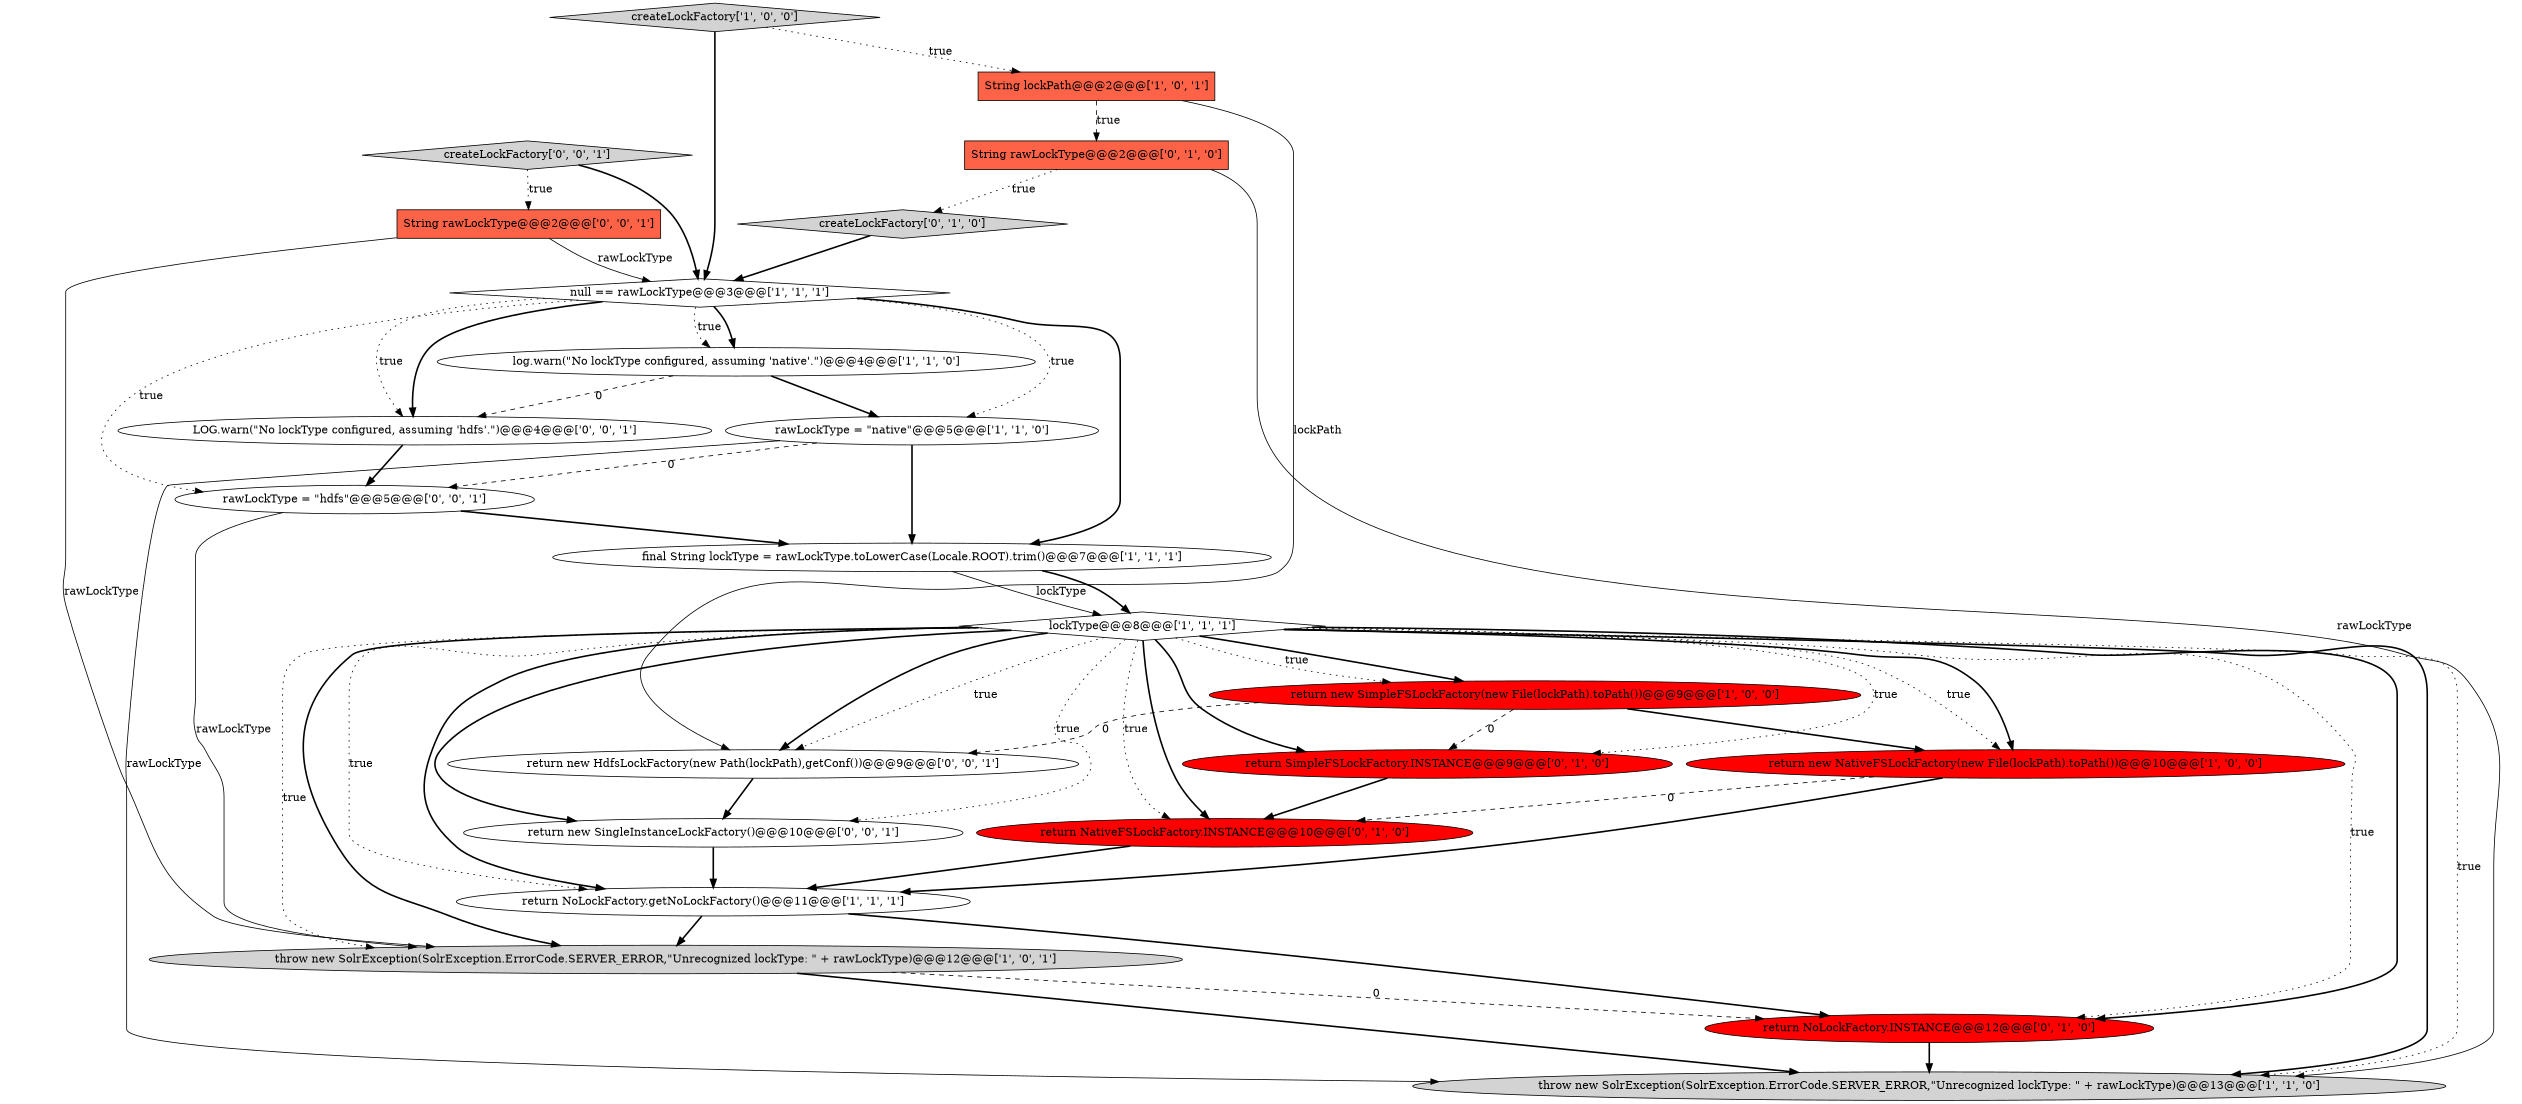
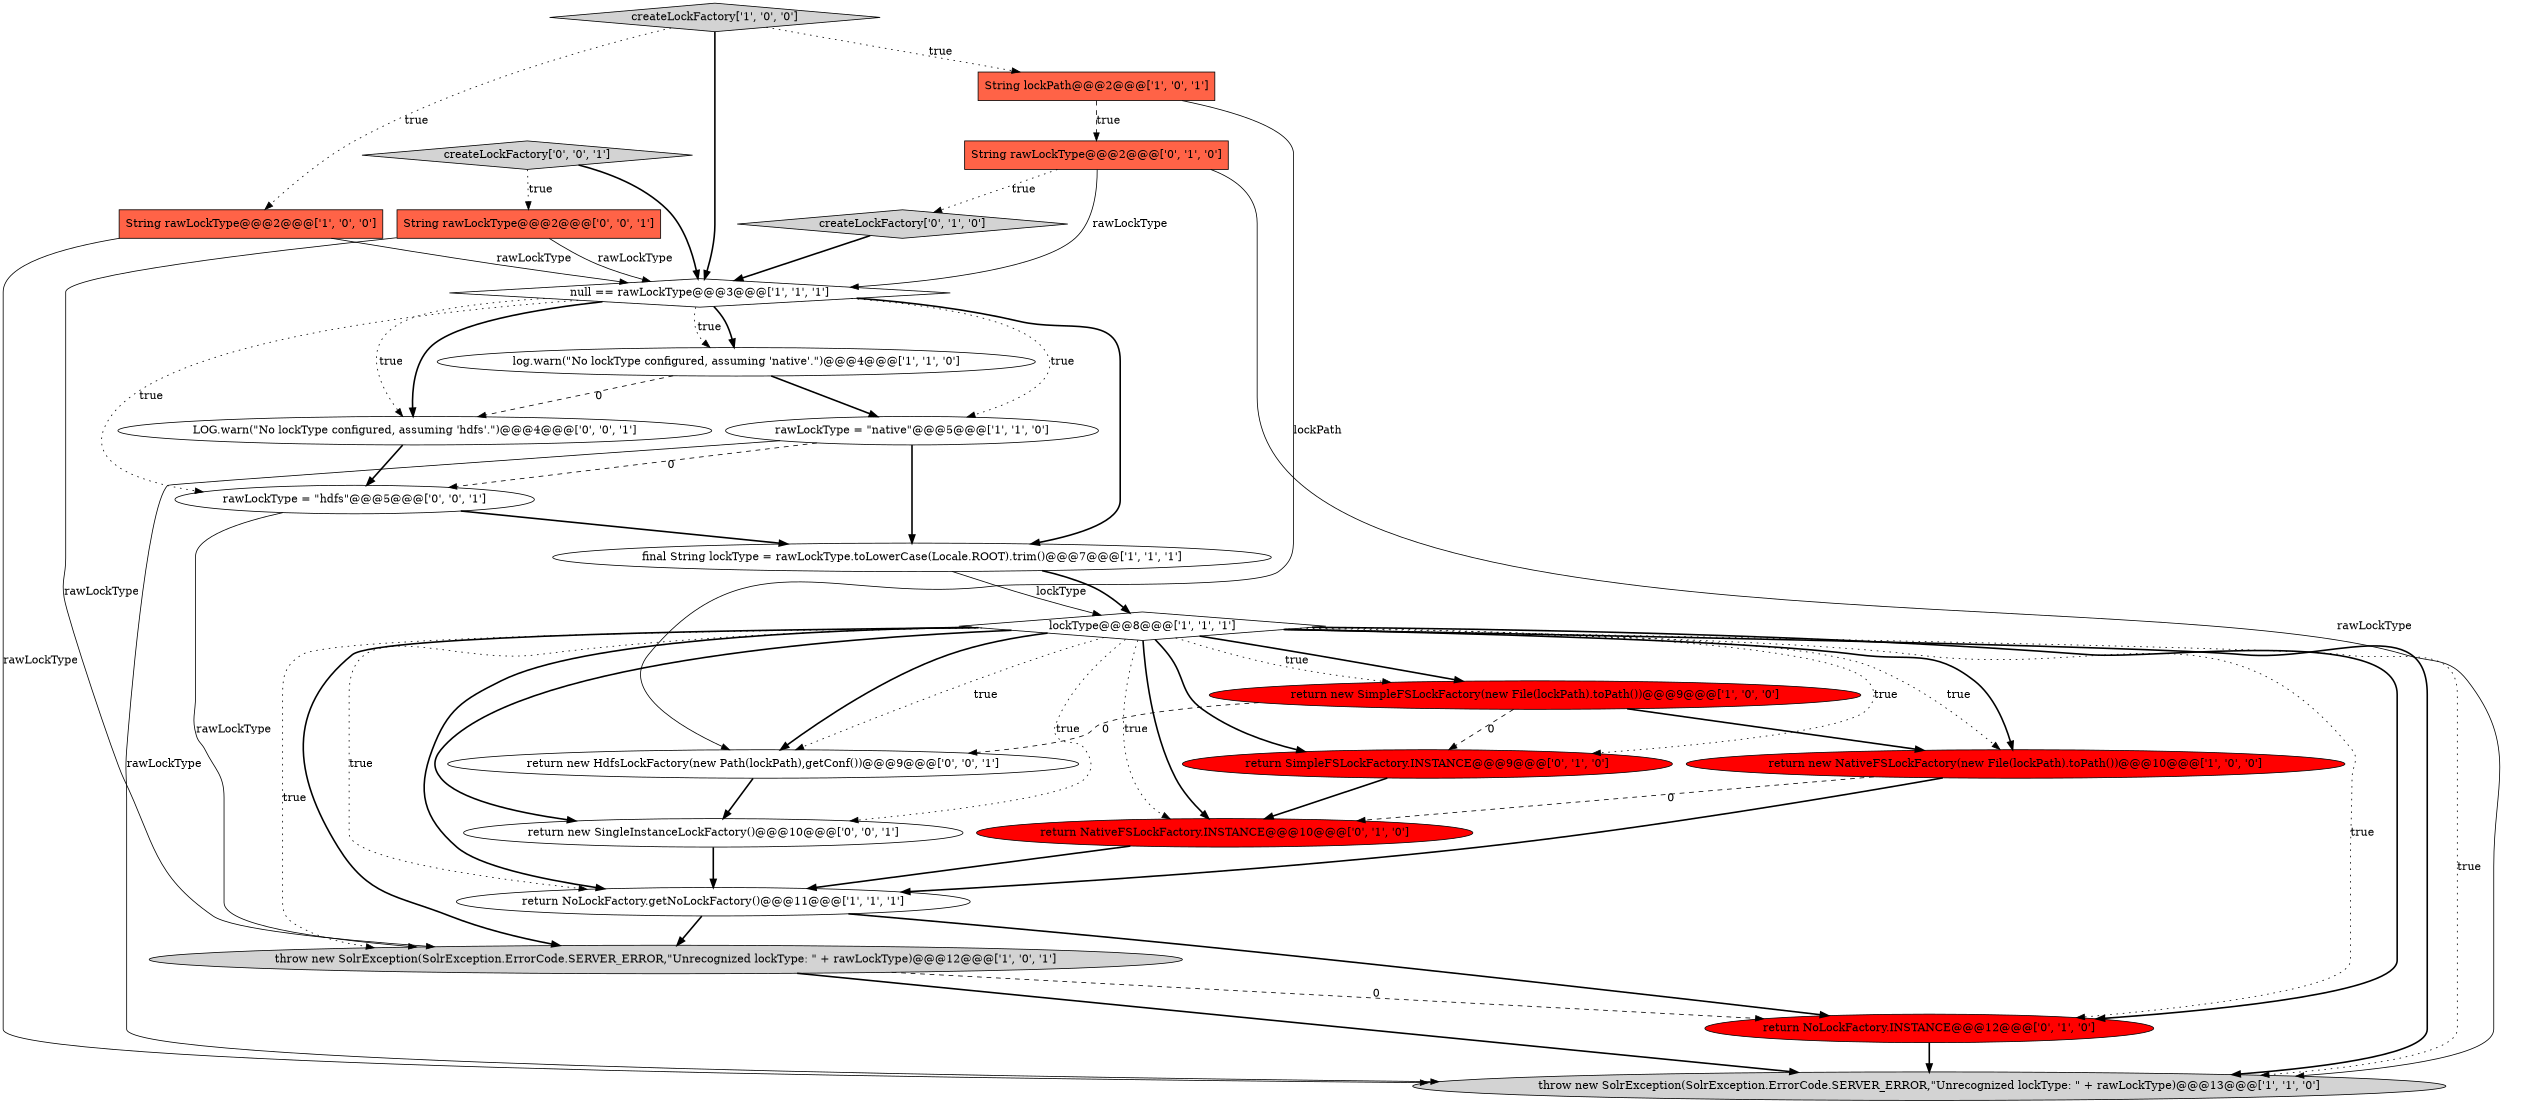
none -> (251, 224)
none -> (1006, 267)
